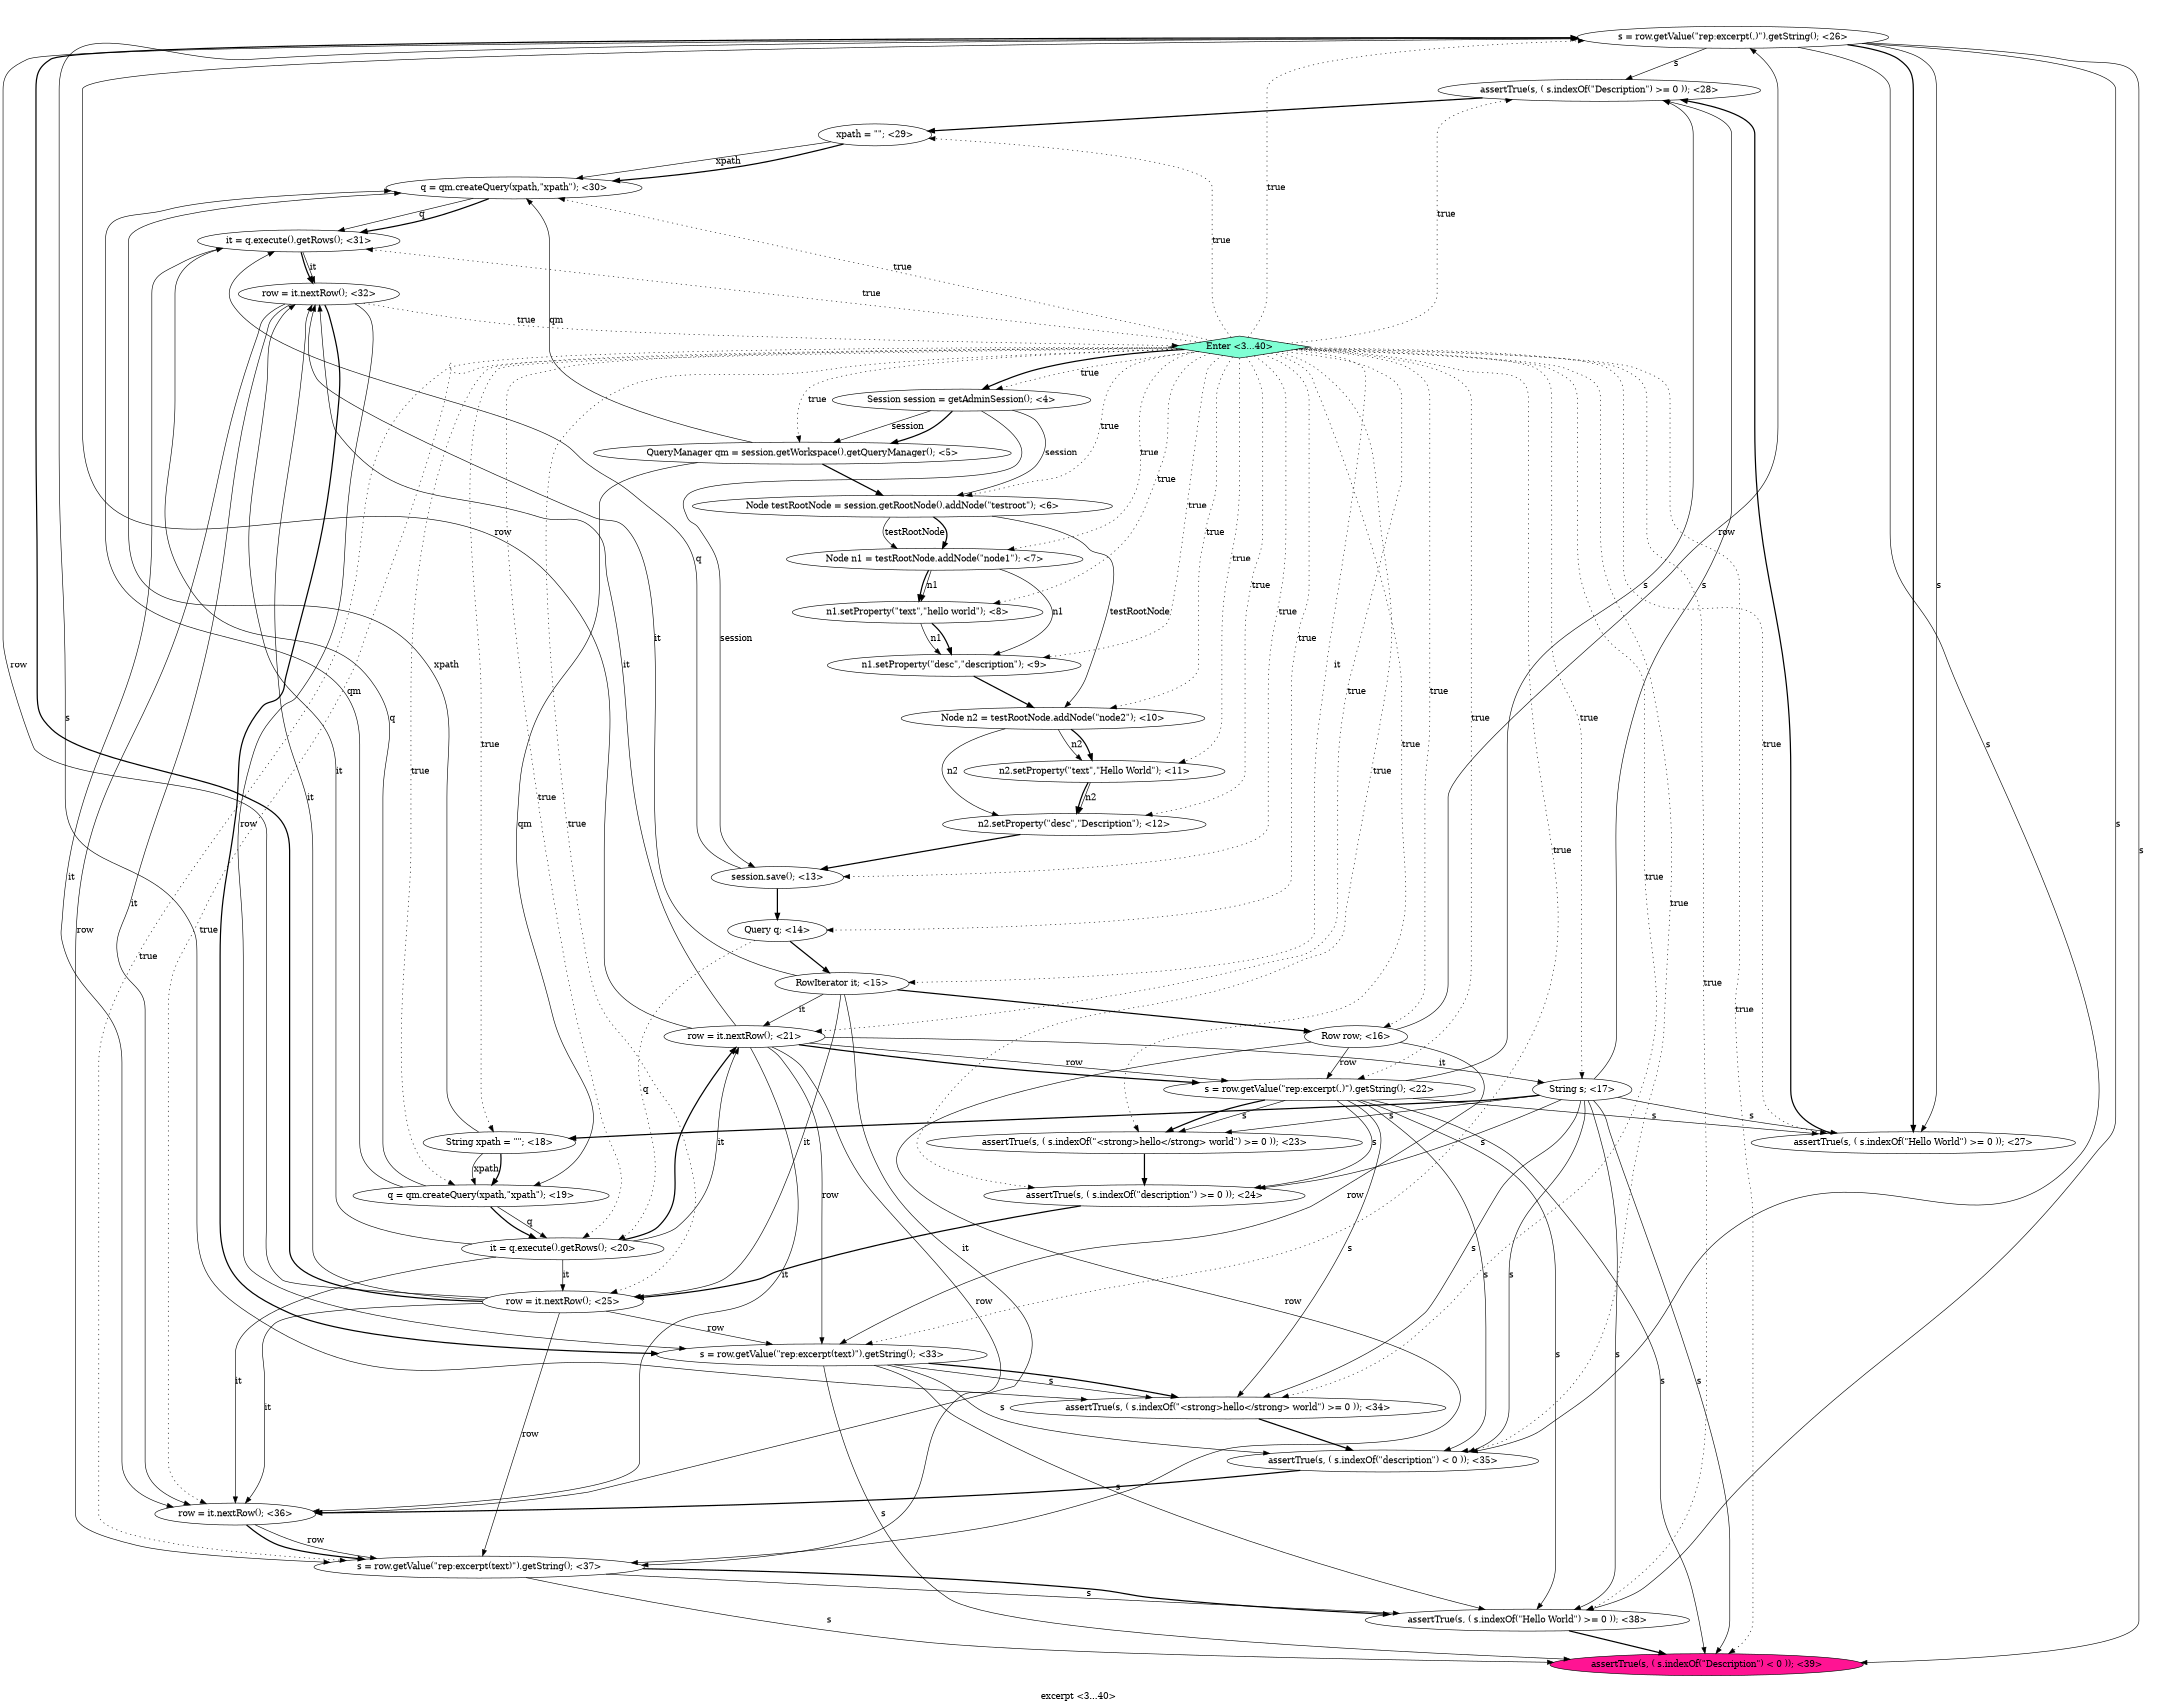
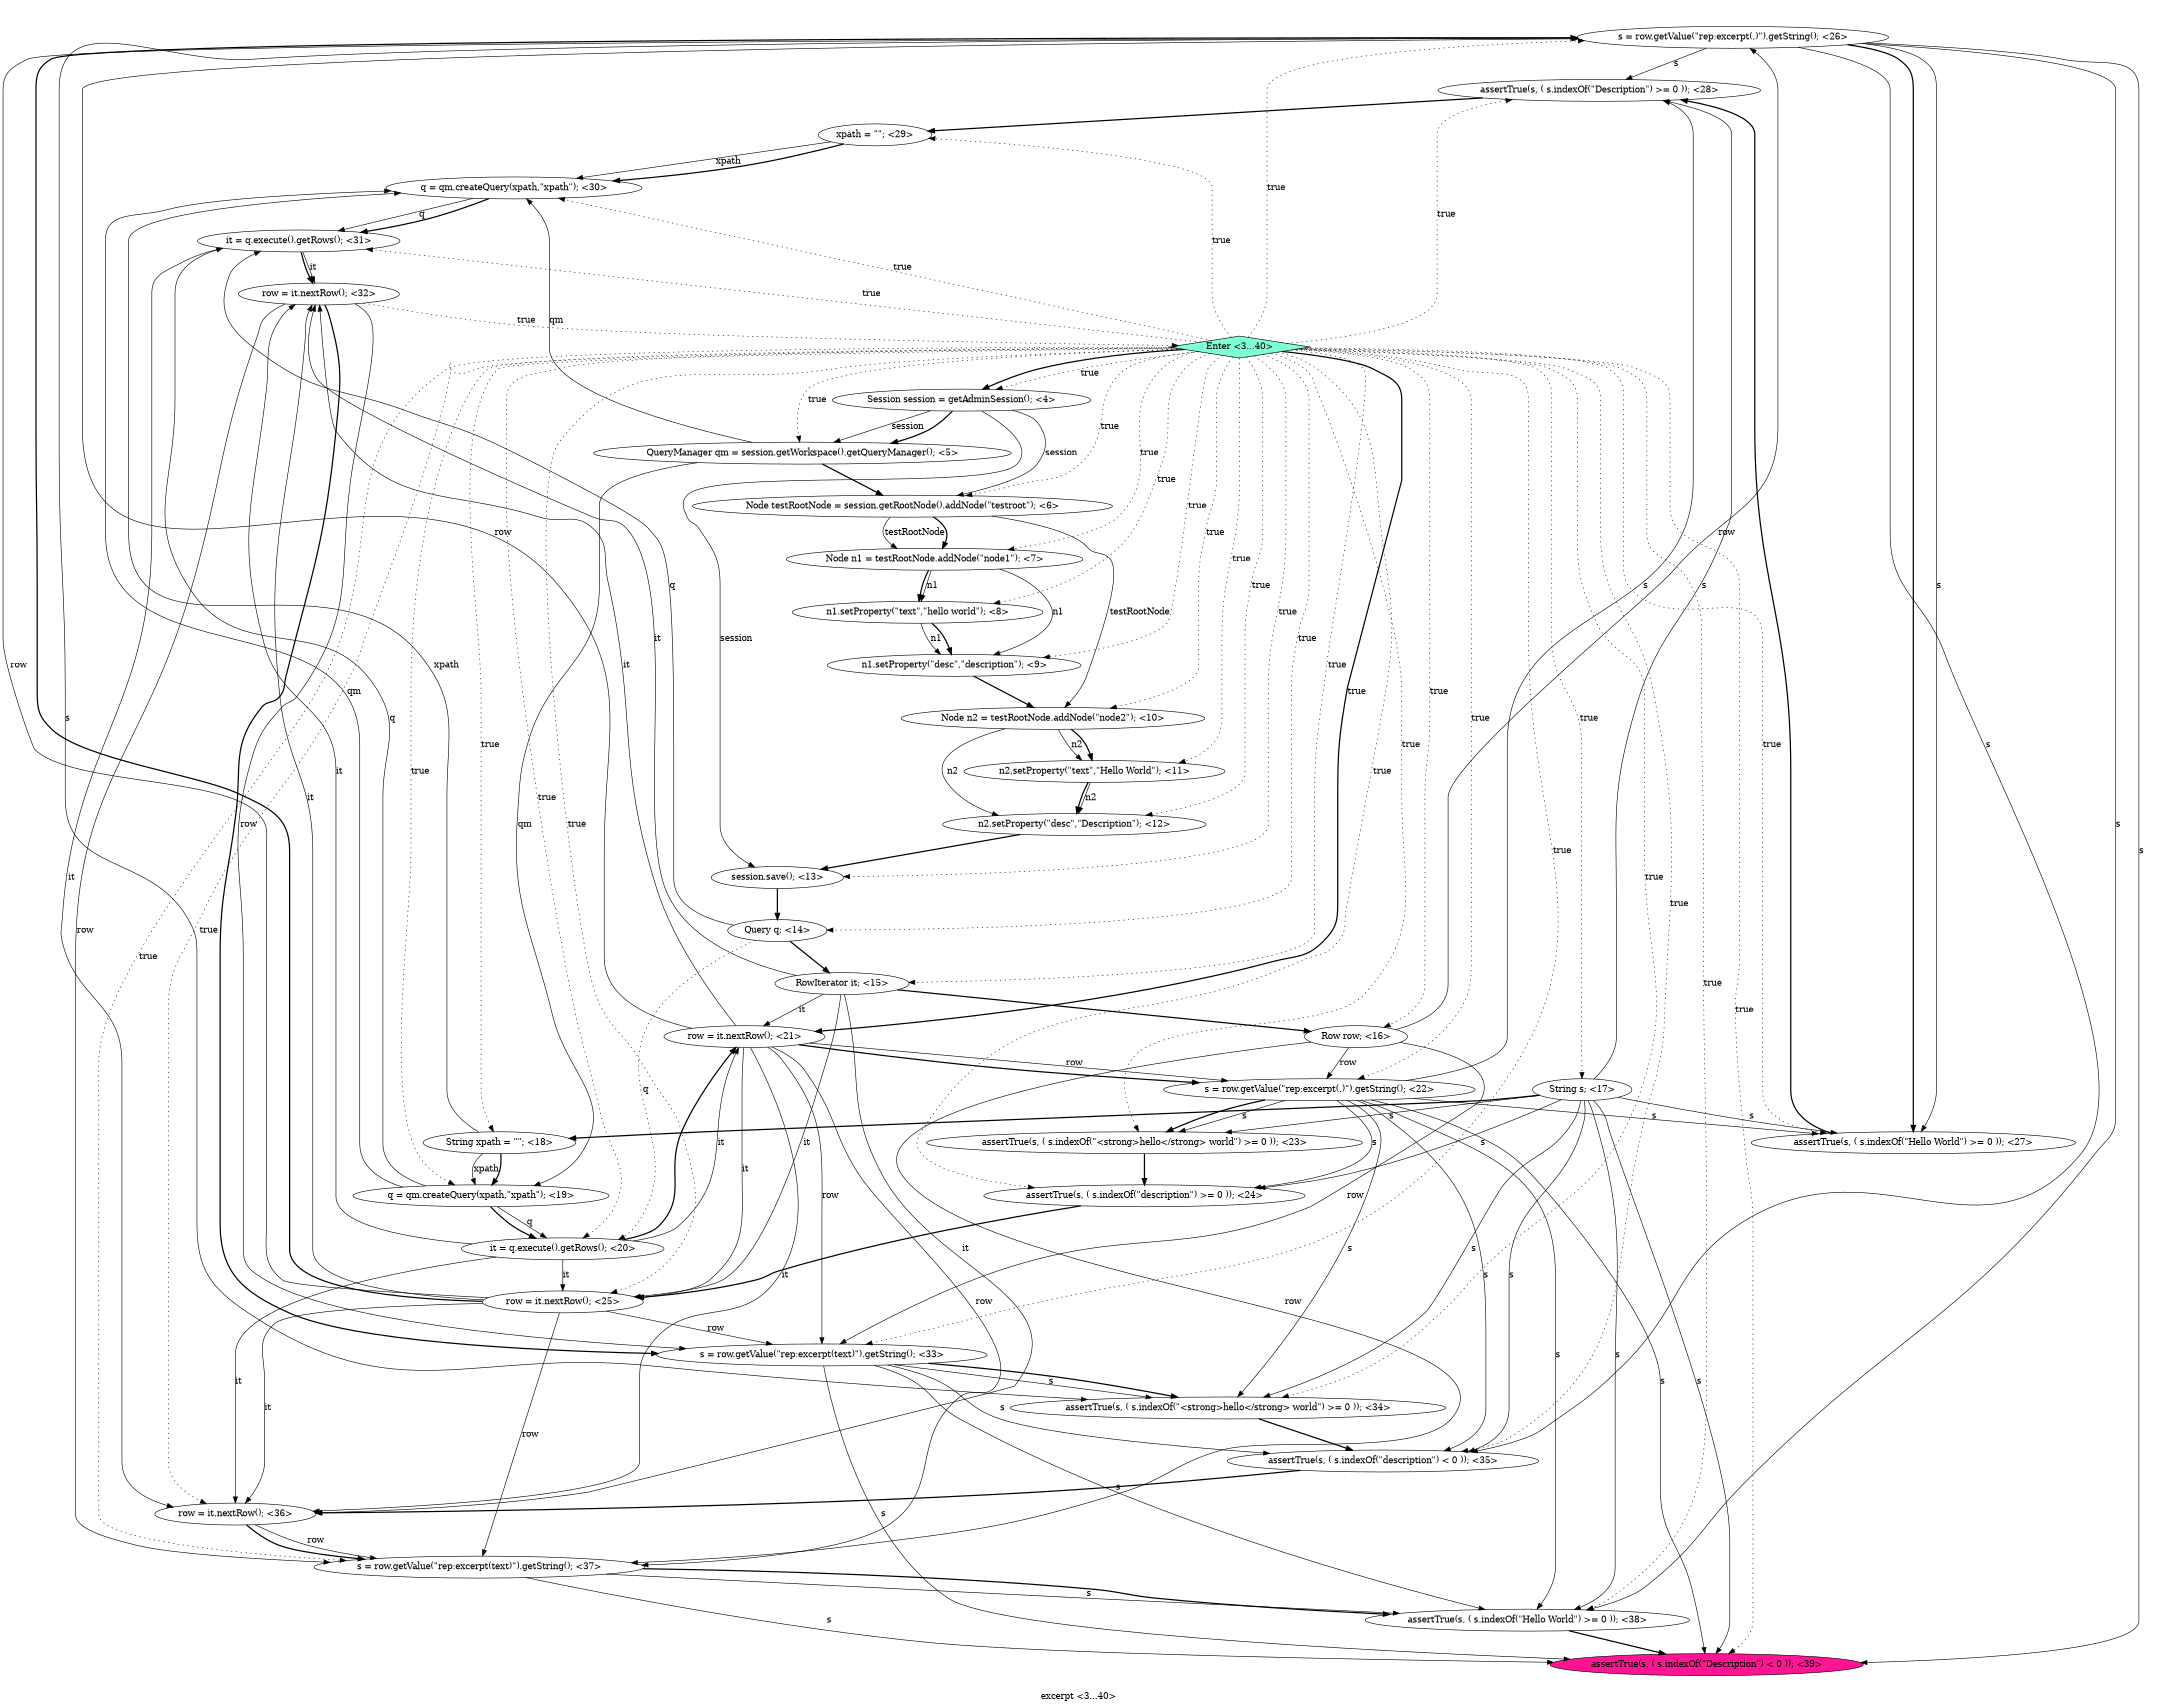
(593, 468) -> (621, 509)
(1337, 665) -> (1337, 665)
(1338, 856) -> (1338, 856)
(130, 905) -> none
(1182, 1047) -> (742, 1203)
